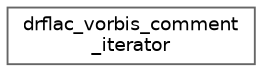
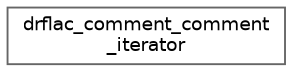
(131, 36) -> (146, 36)
